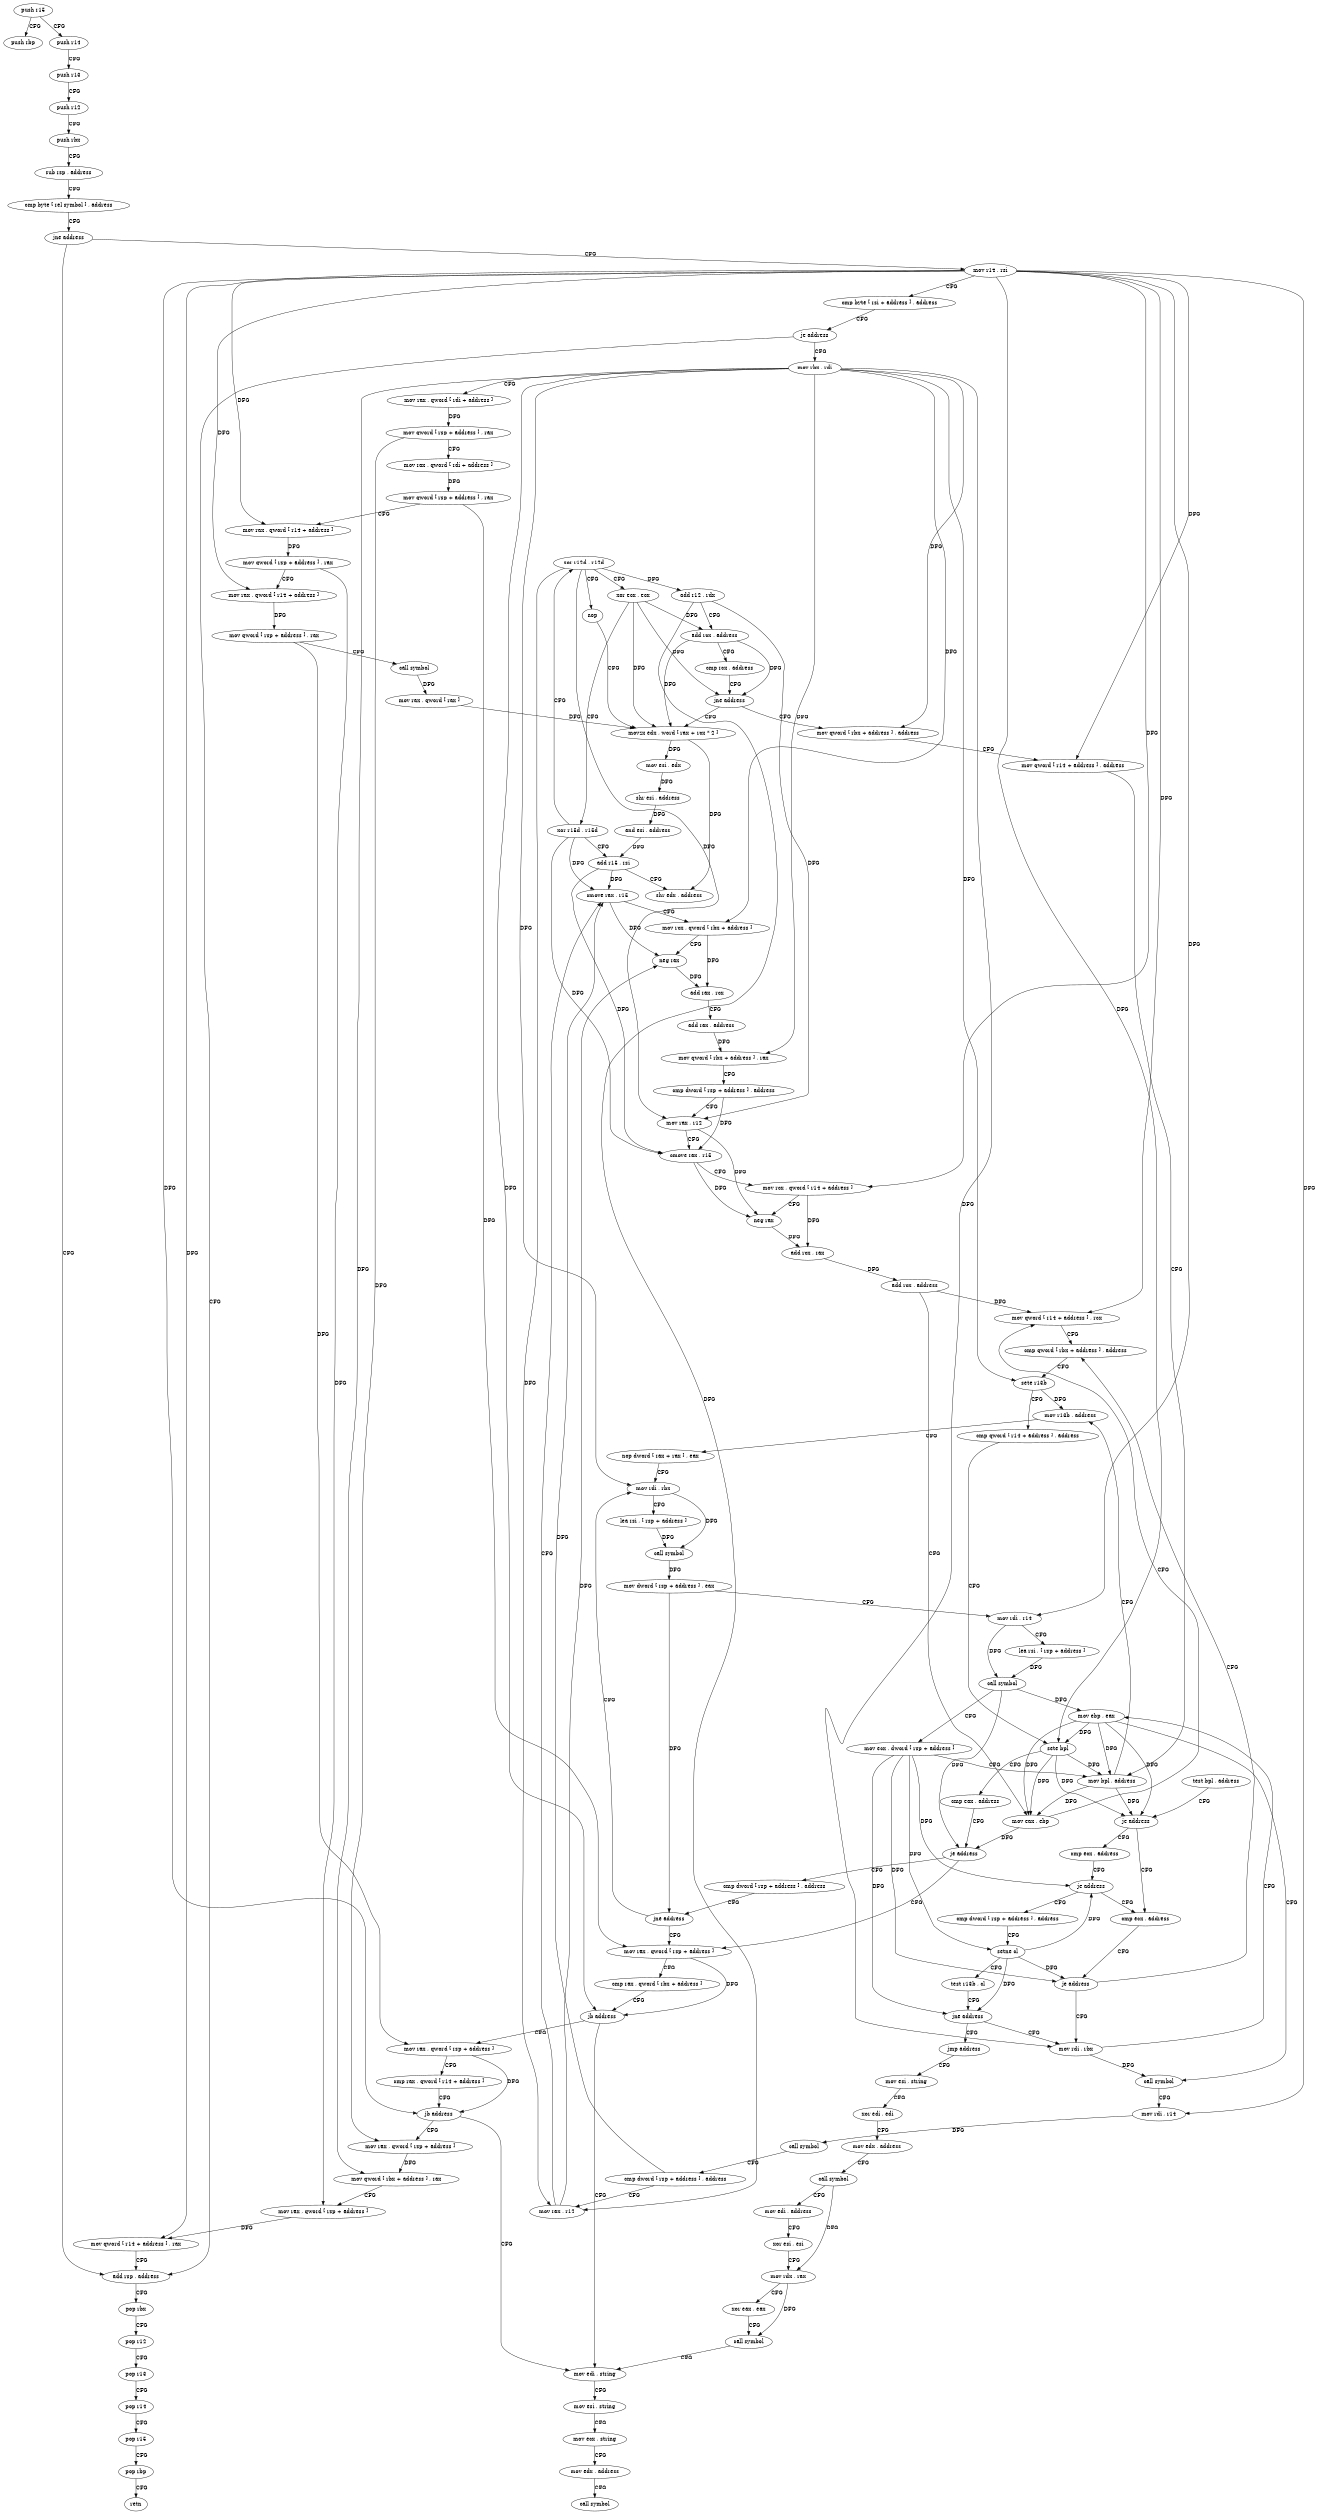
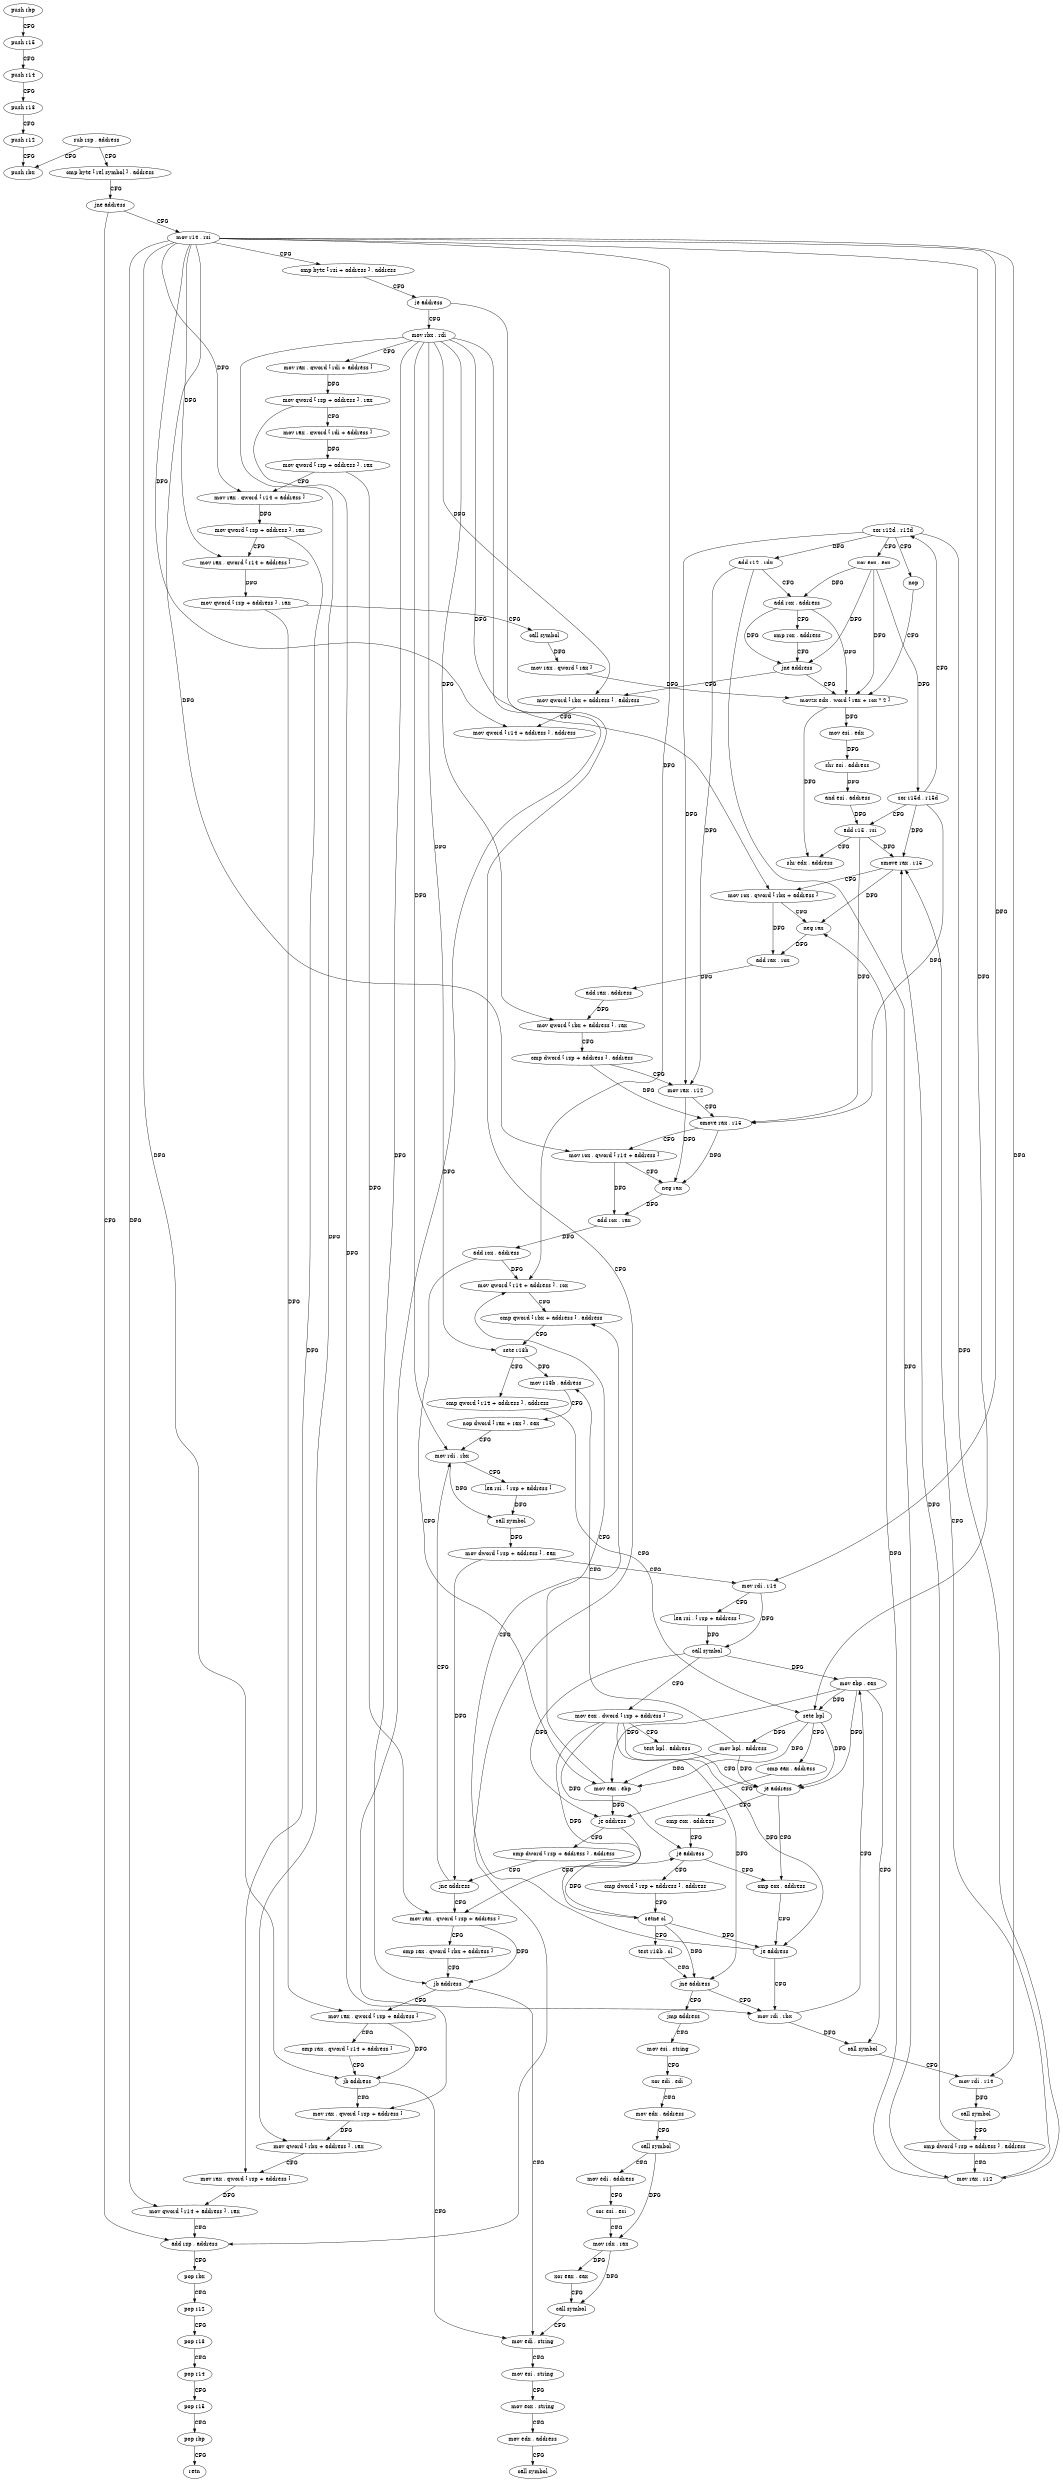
(29, 25) -> (23, 25)
(69, 155) -> (61, 156)
(593, 717) -> (924, 685)
(715, 1010) -> (707, 977)
(1171, 1277) -> none
(1104, 1747) -> none
(1008, 1770) -> (642, 1732)
(777, 2293) -> (599, 2261)
